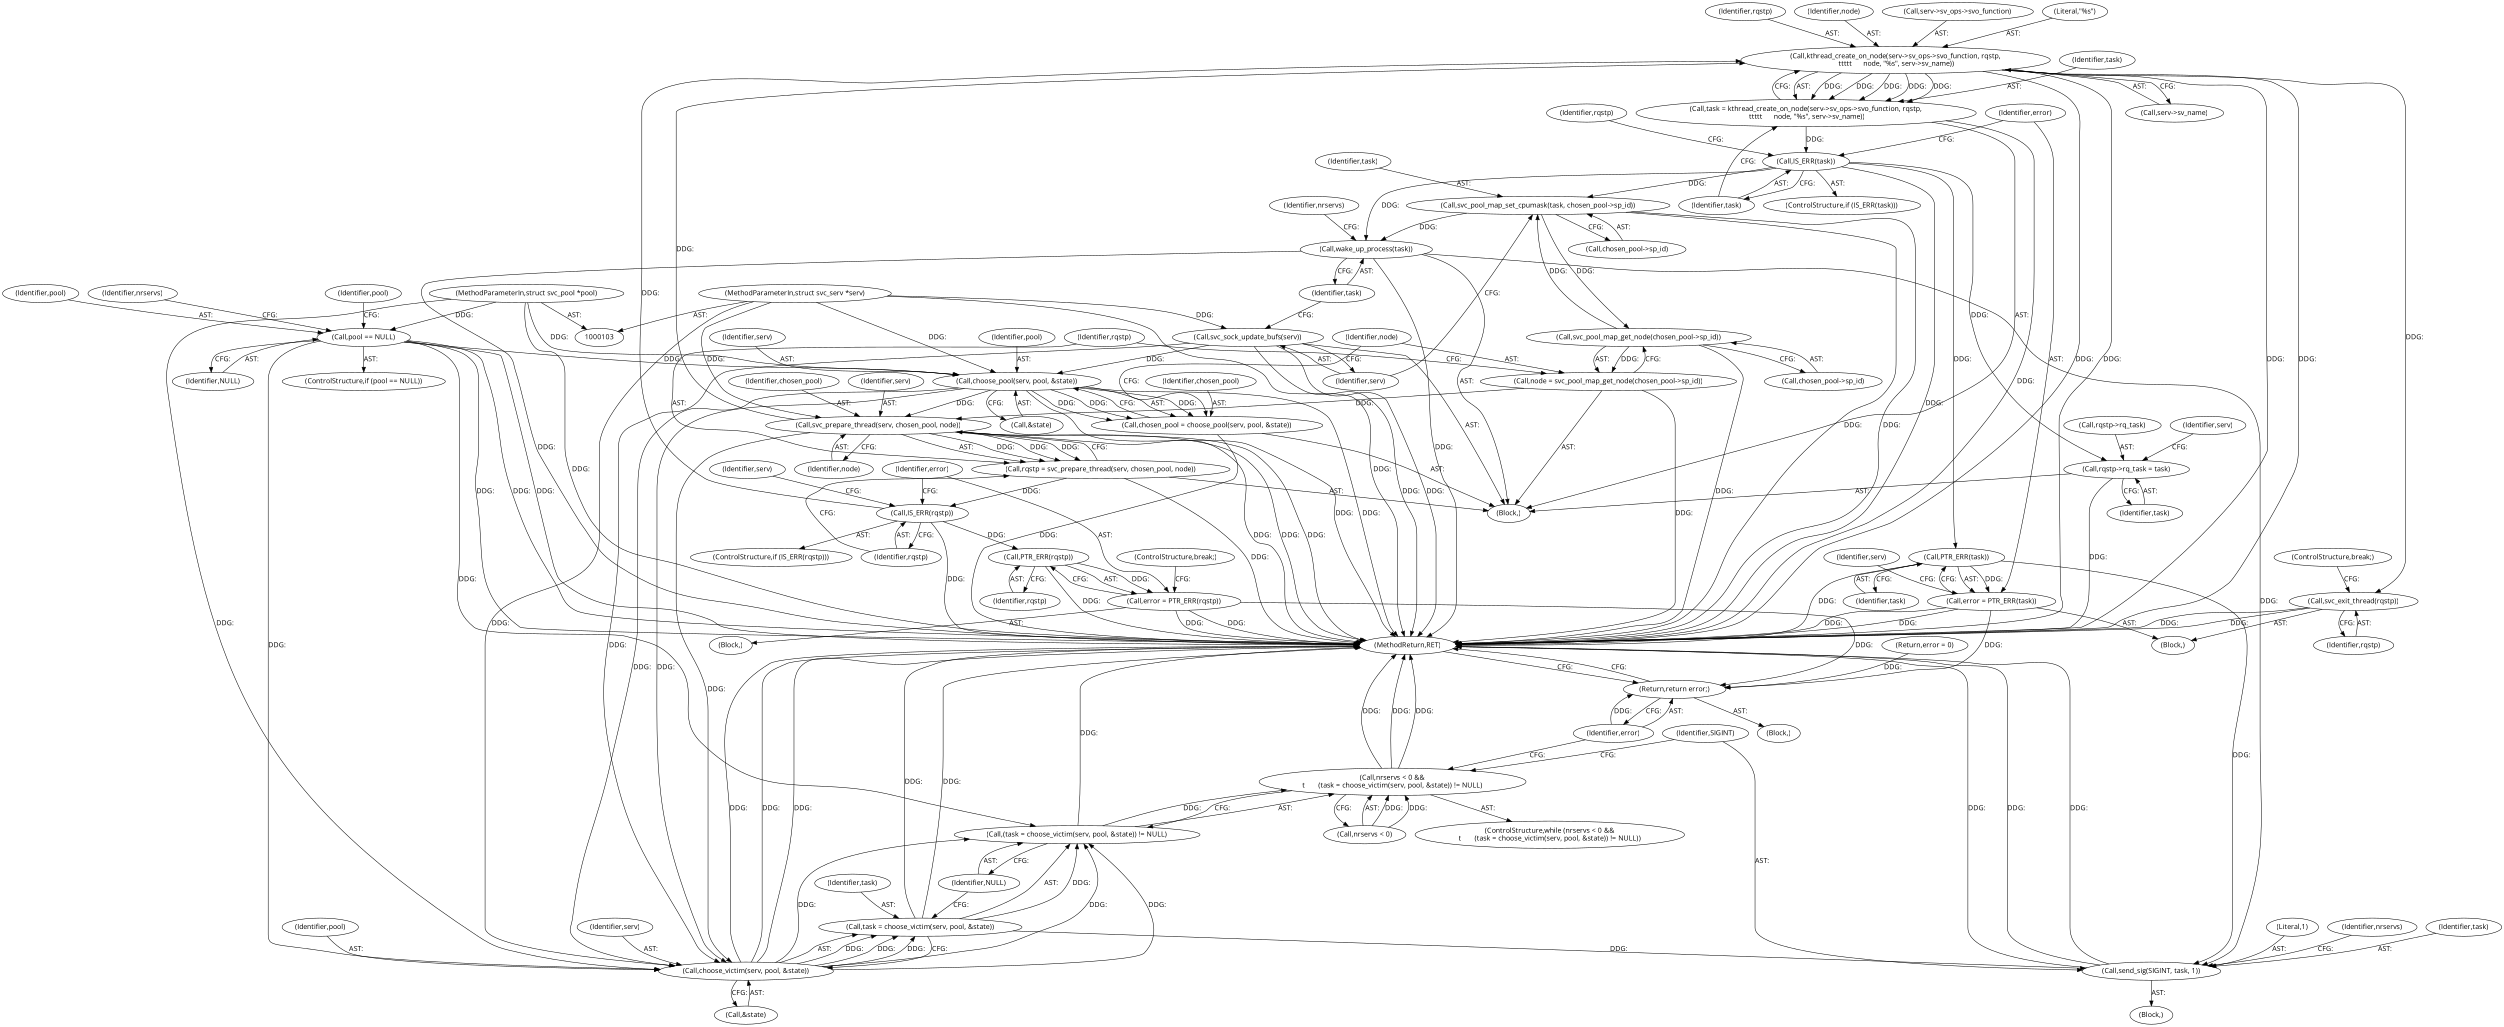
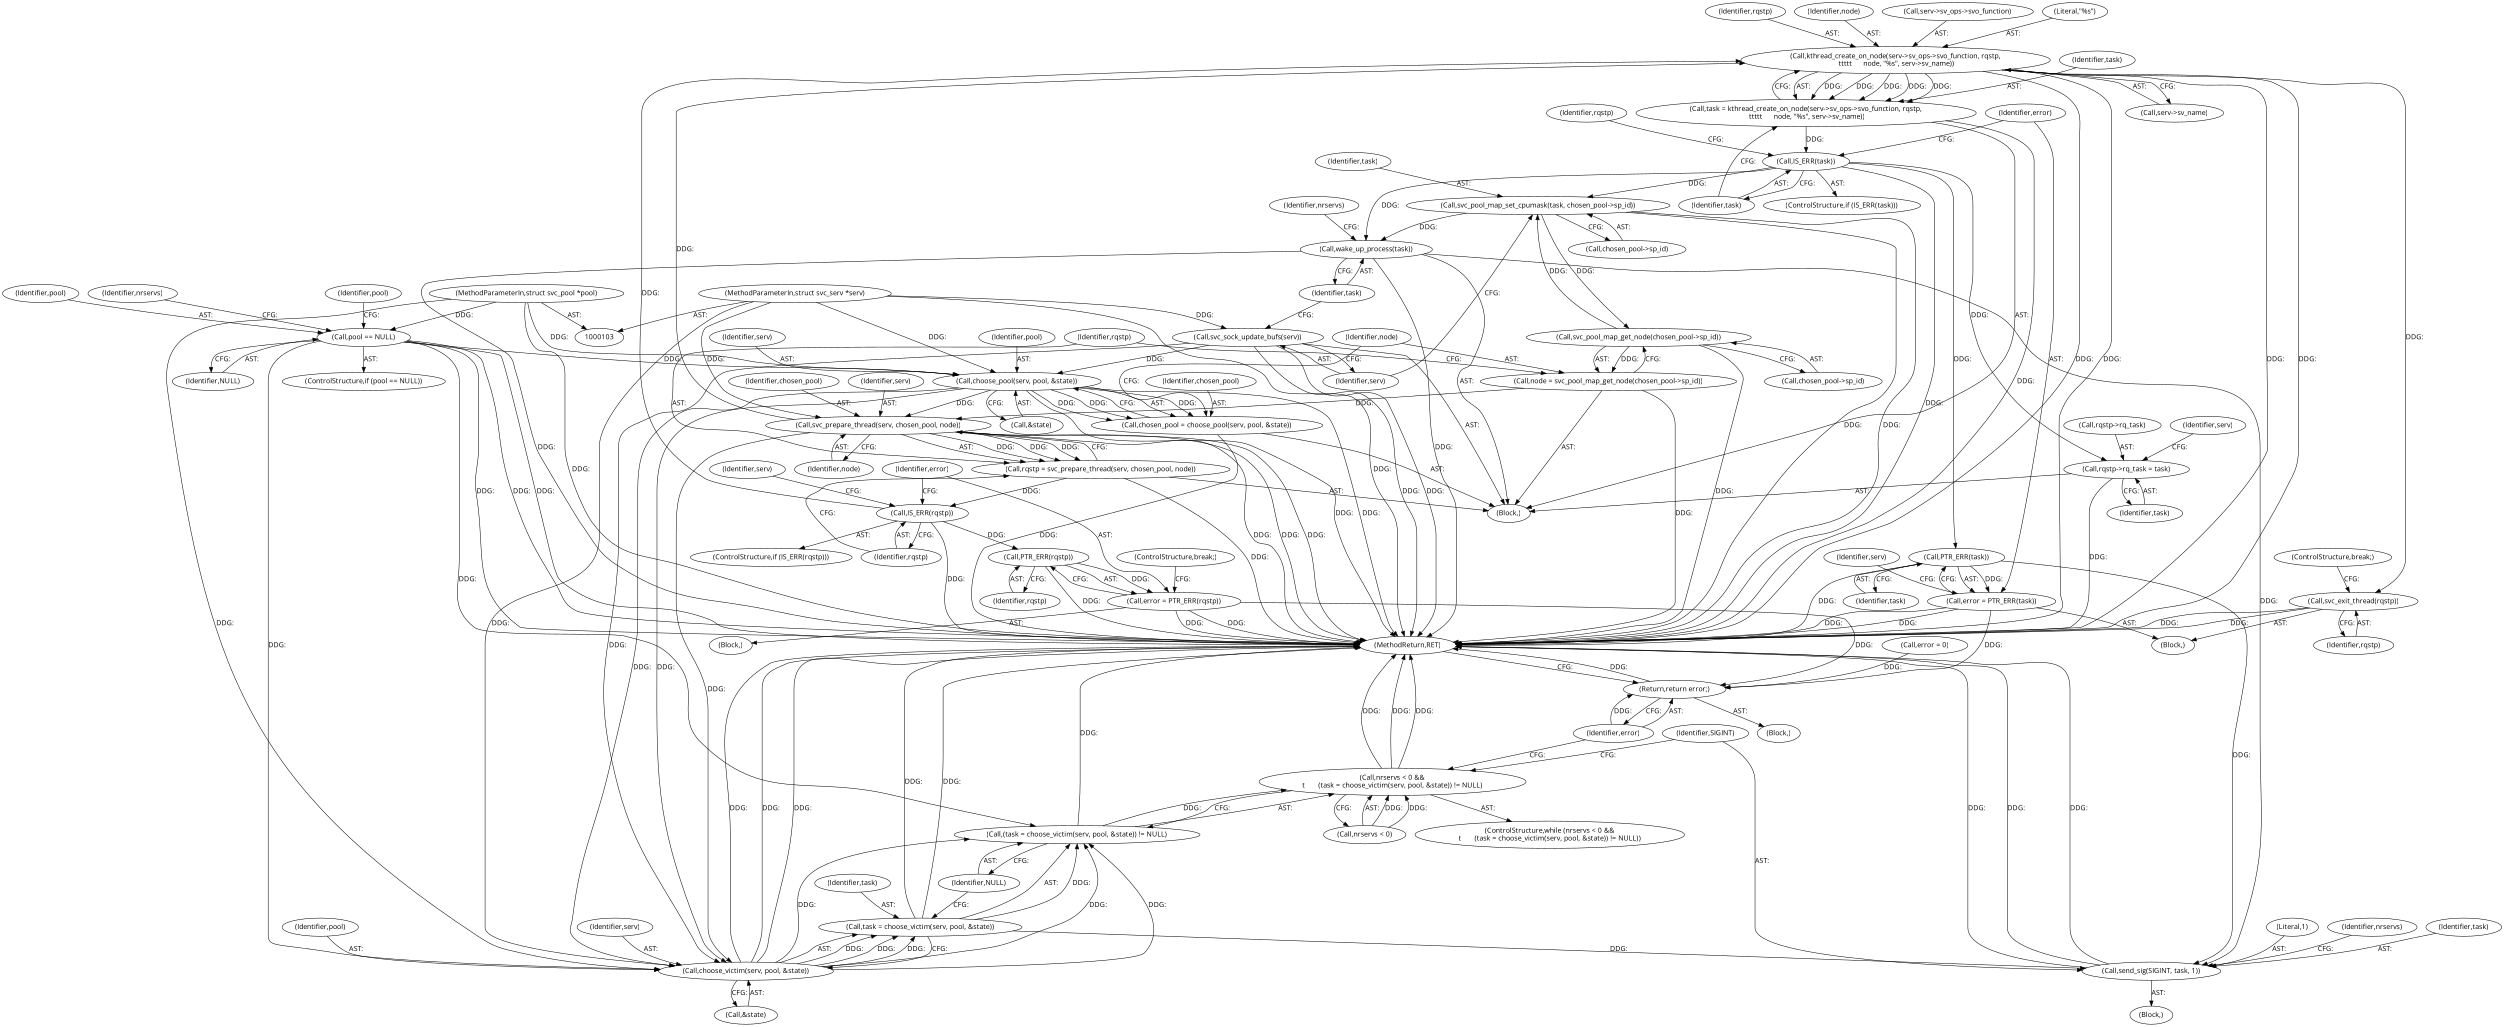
(1925, 645) -> (1925, 645)
(1620, 667) -> (1620, 667)
